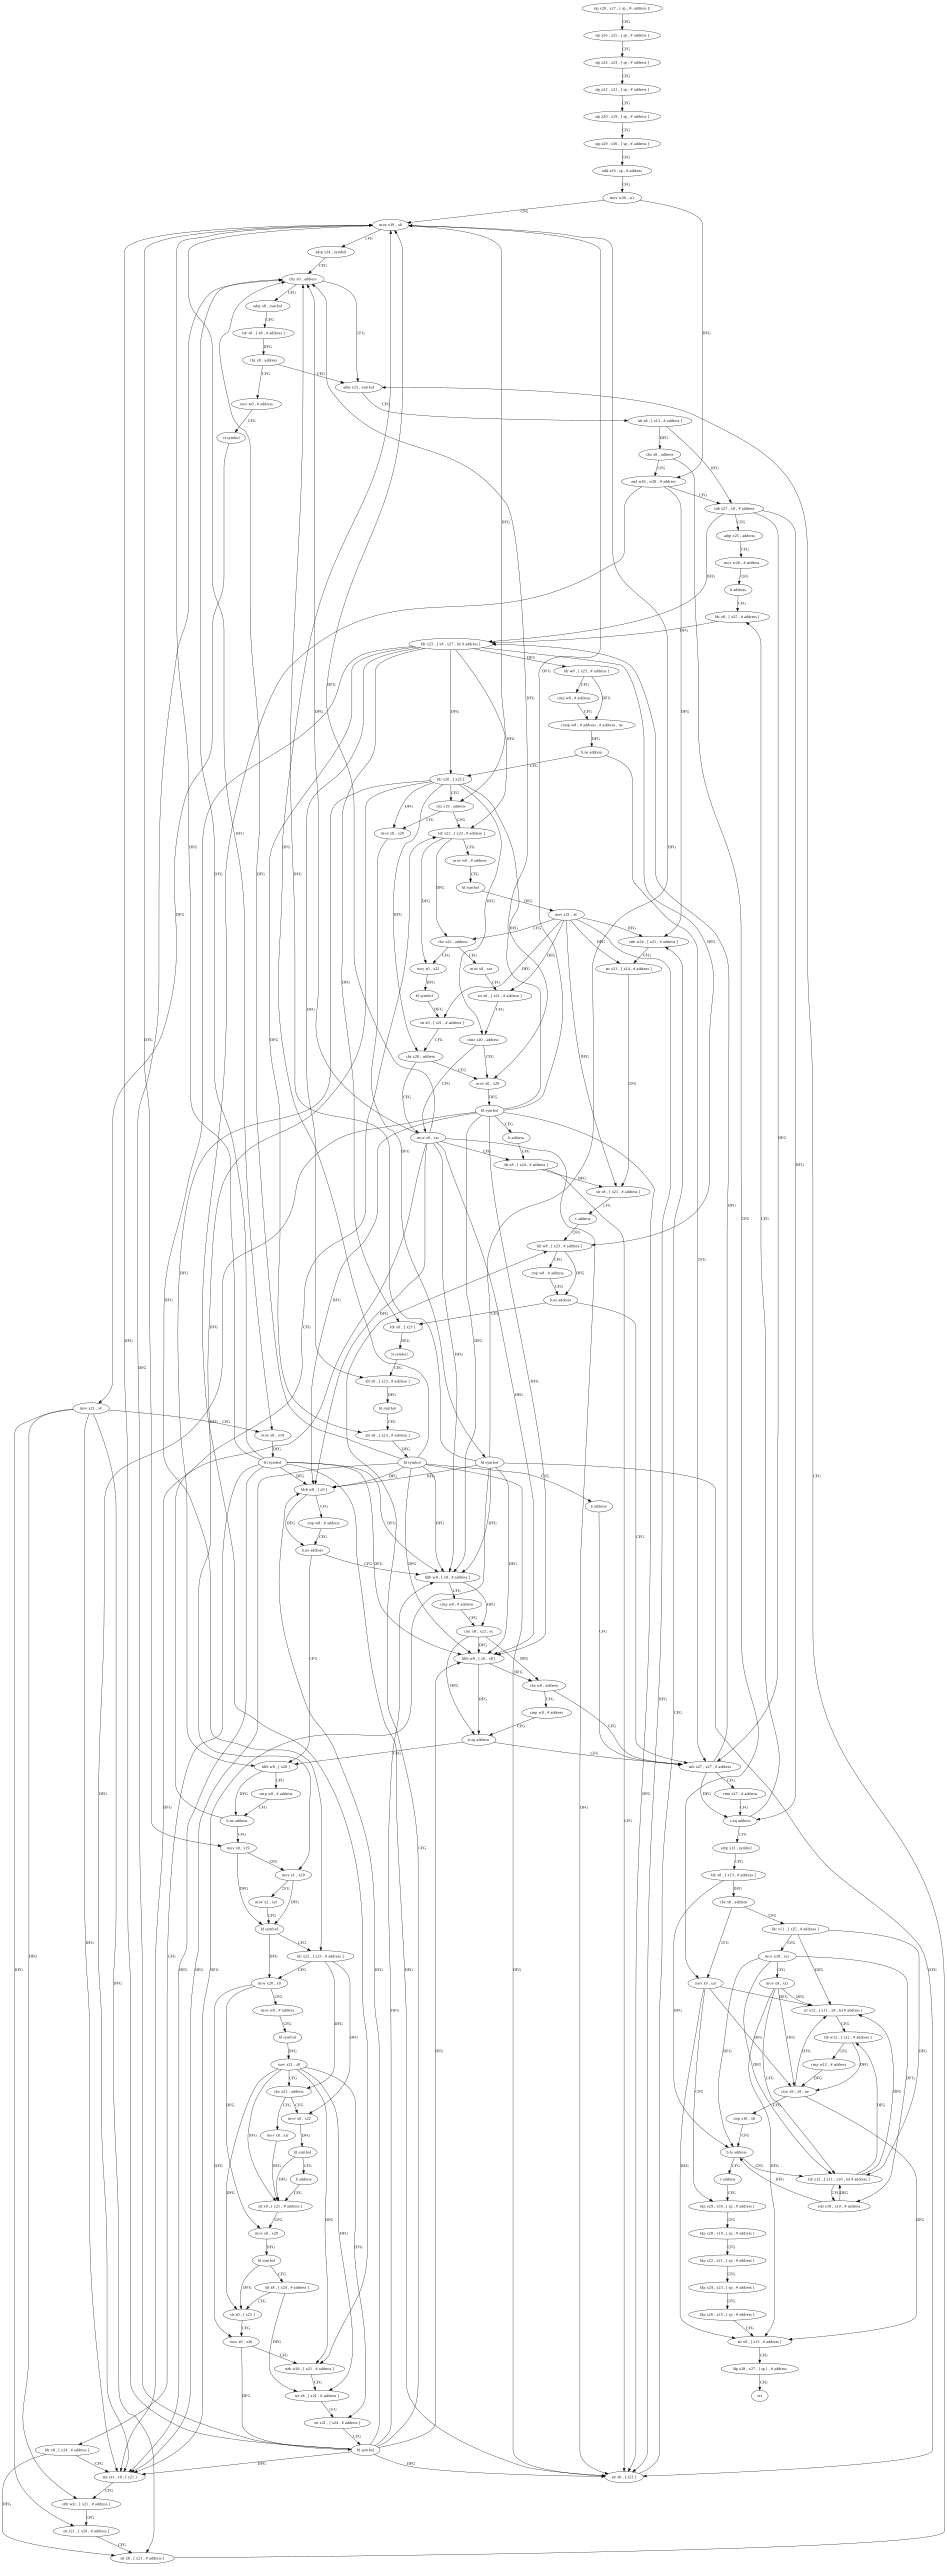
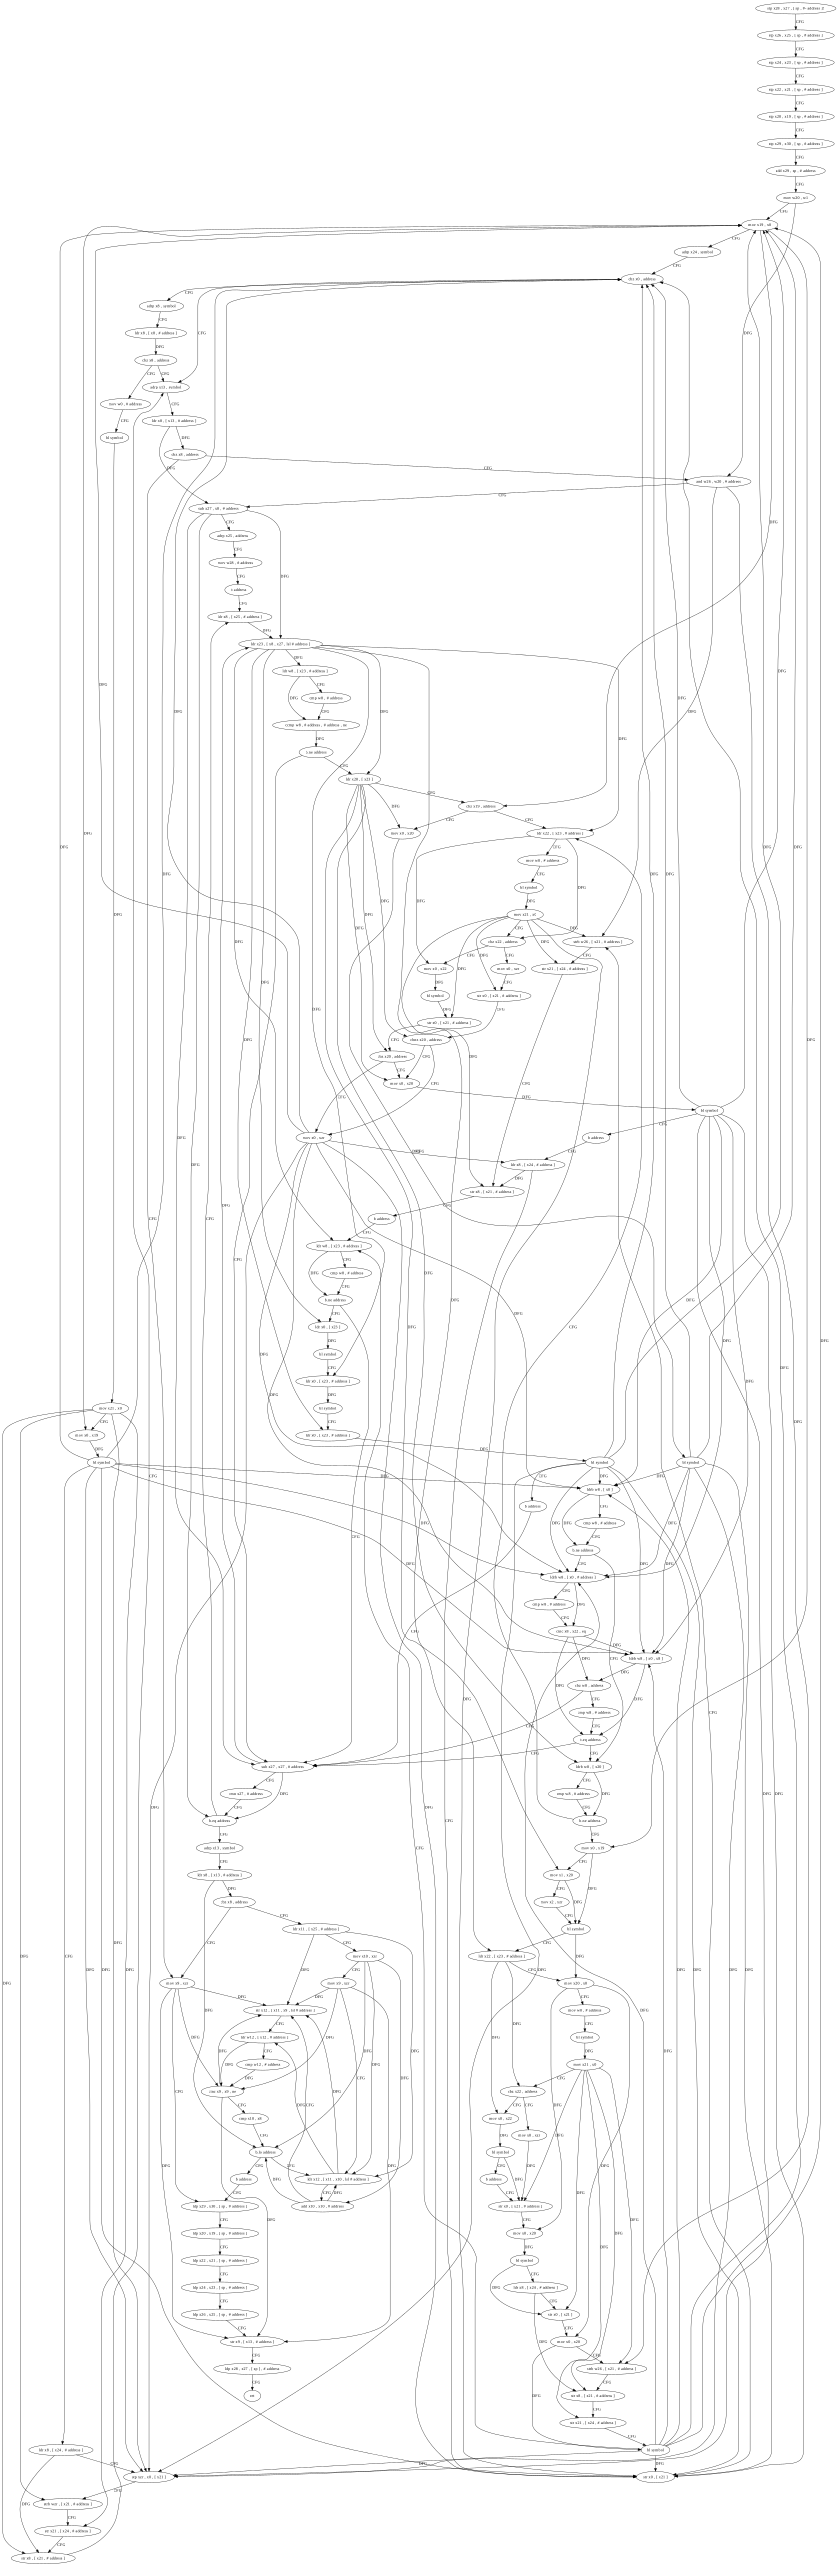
none -> (306, 2114)
